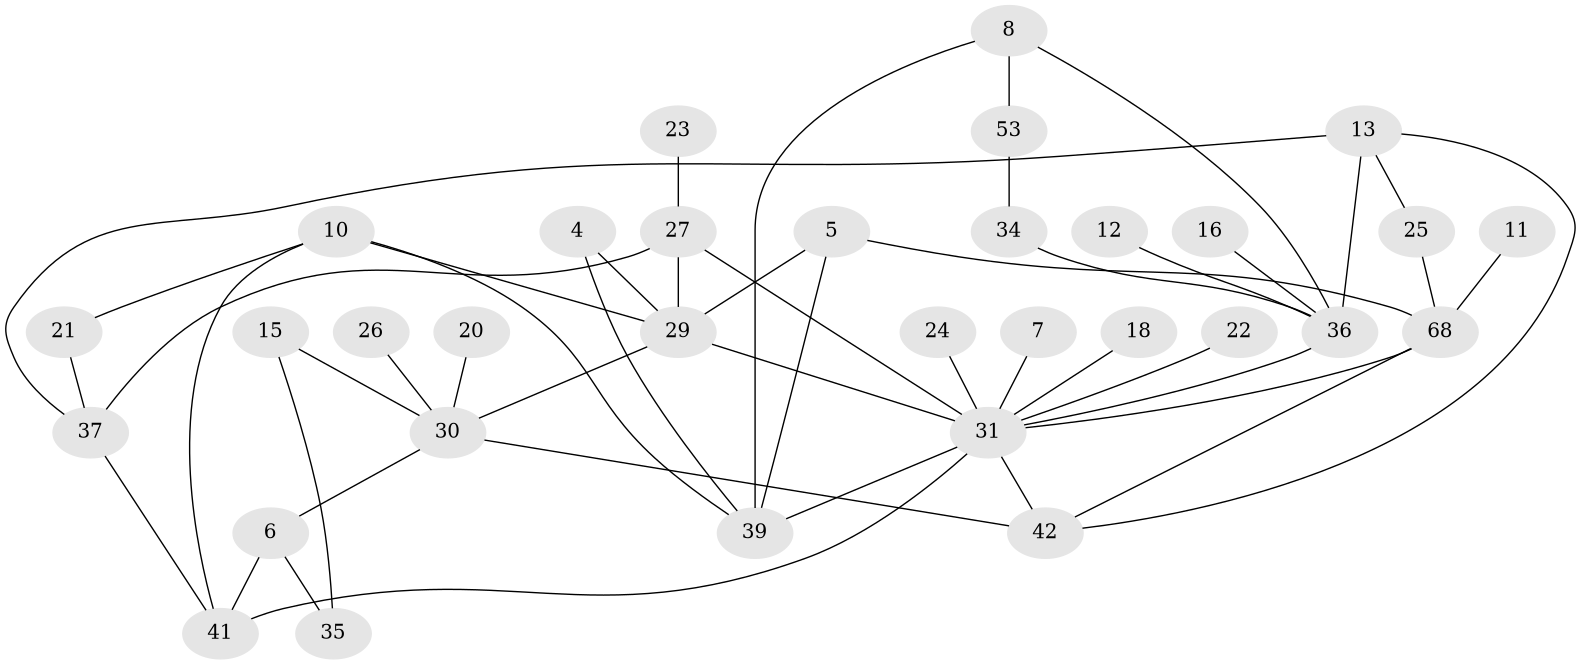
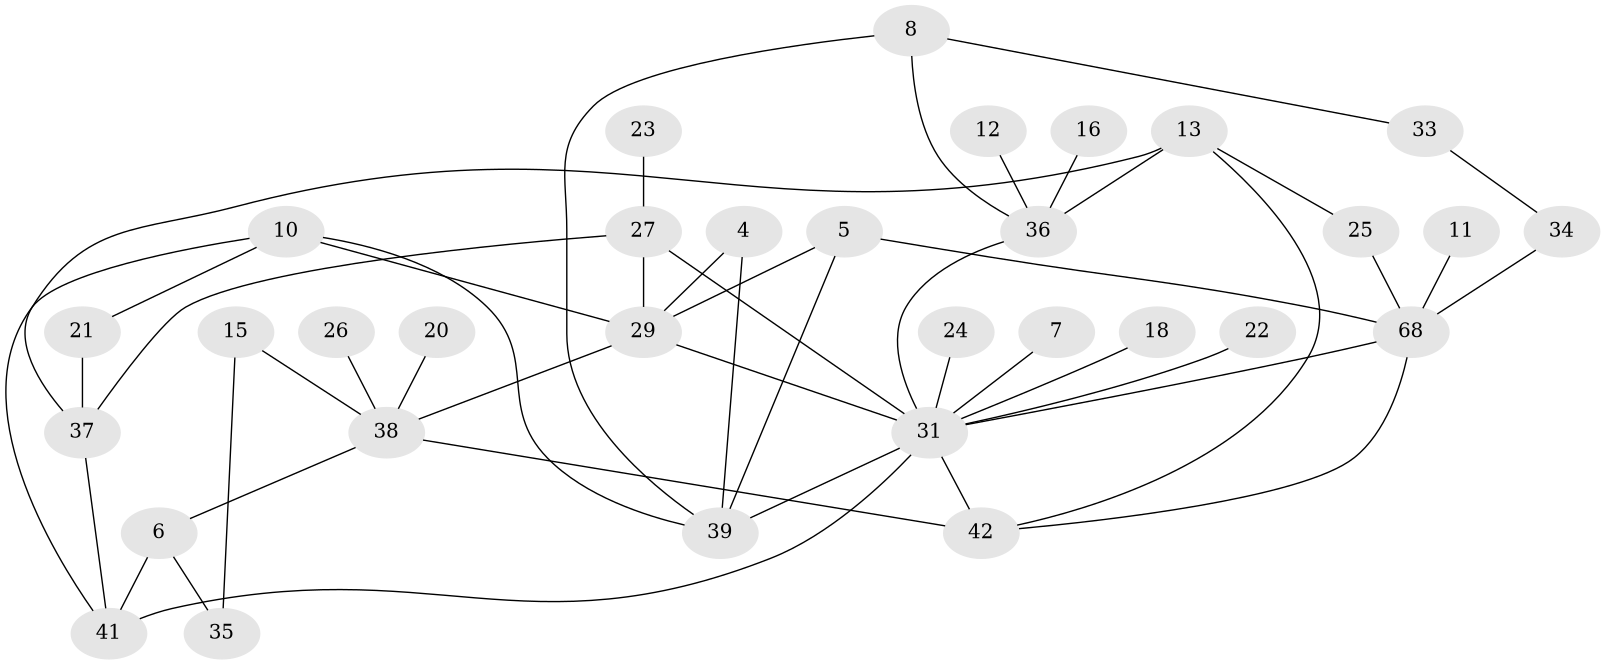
(1009, 131) -> (1425, 131)
(1175, 282) -> (1487, 282)
(448, 433) -> (387, 433)
